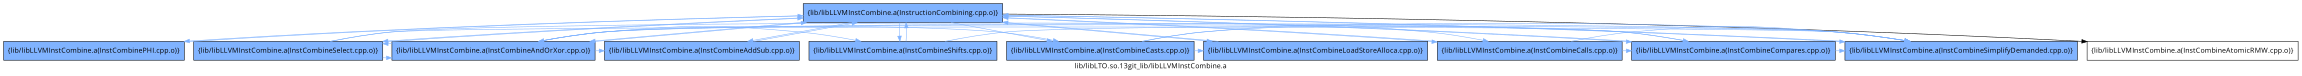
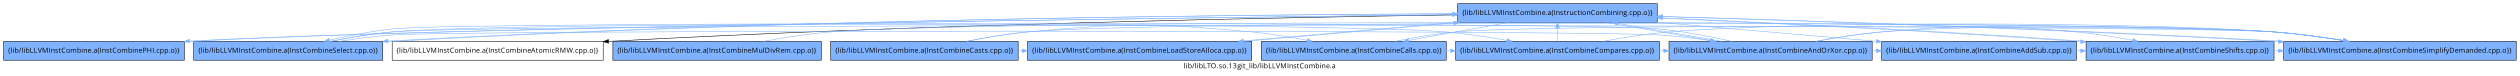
(796, 26) -> none
(1315, 26) -> none
(1223, 28) -> none
(999, 31) -> none
(803, 33) -> (2078, 51)
none -> (717, 51)
